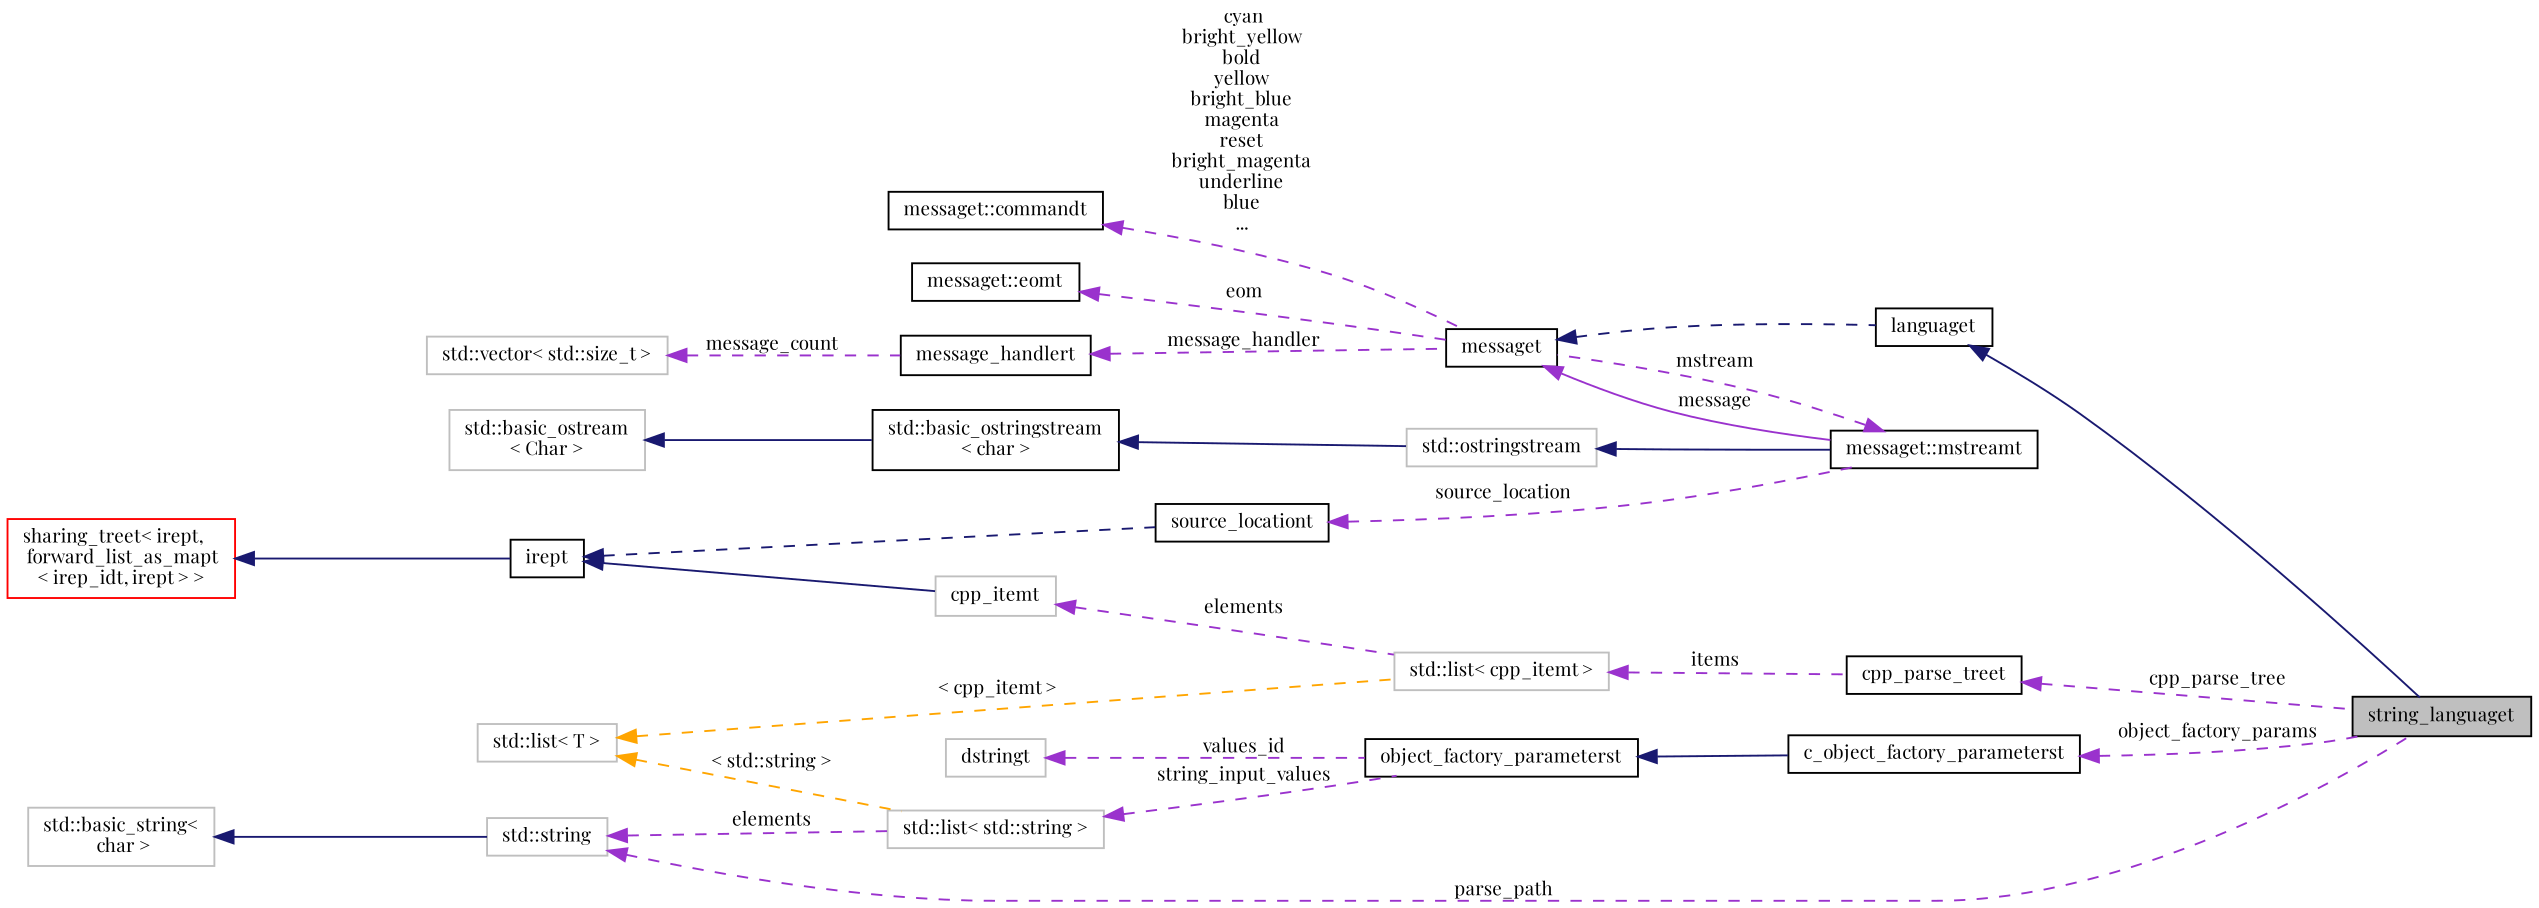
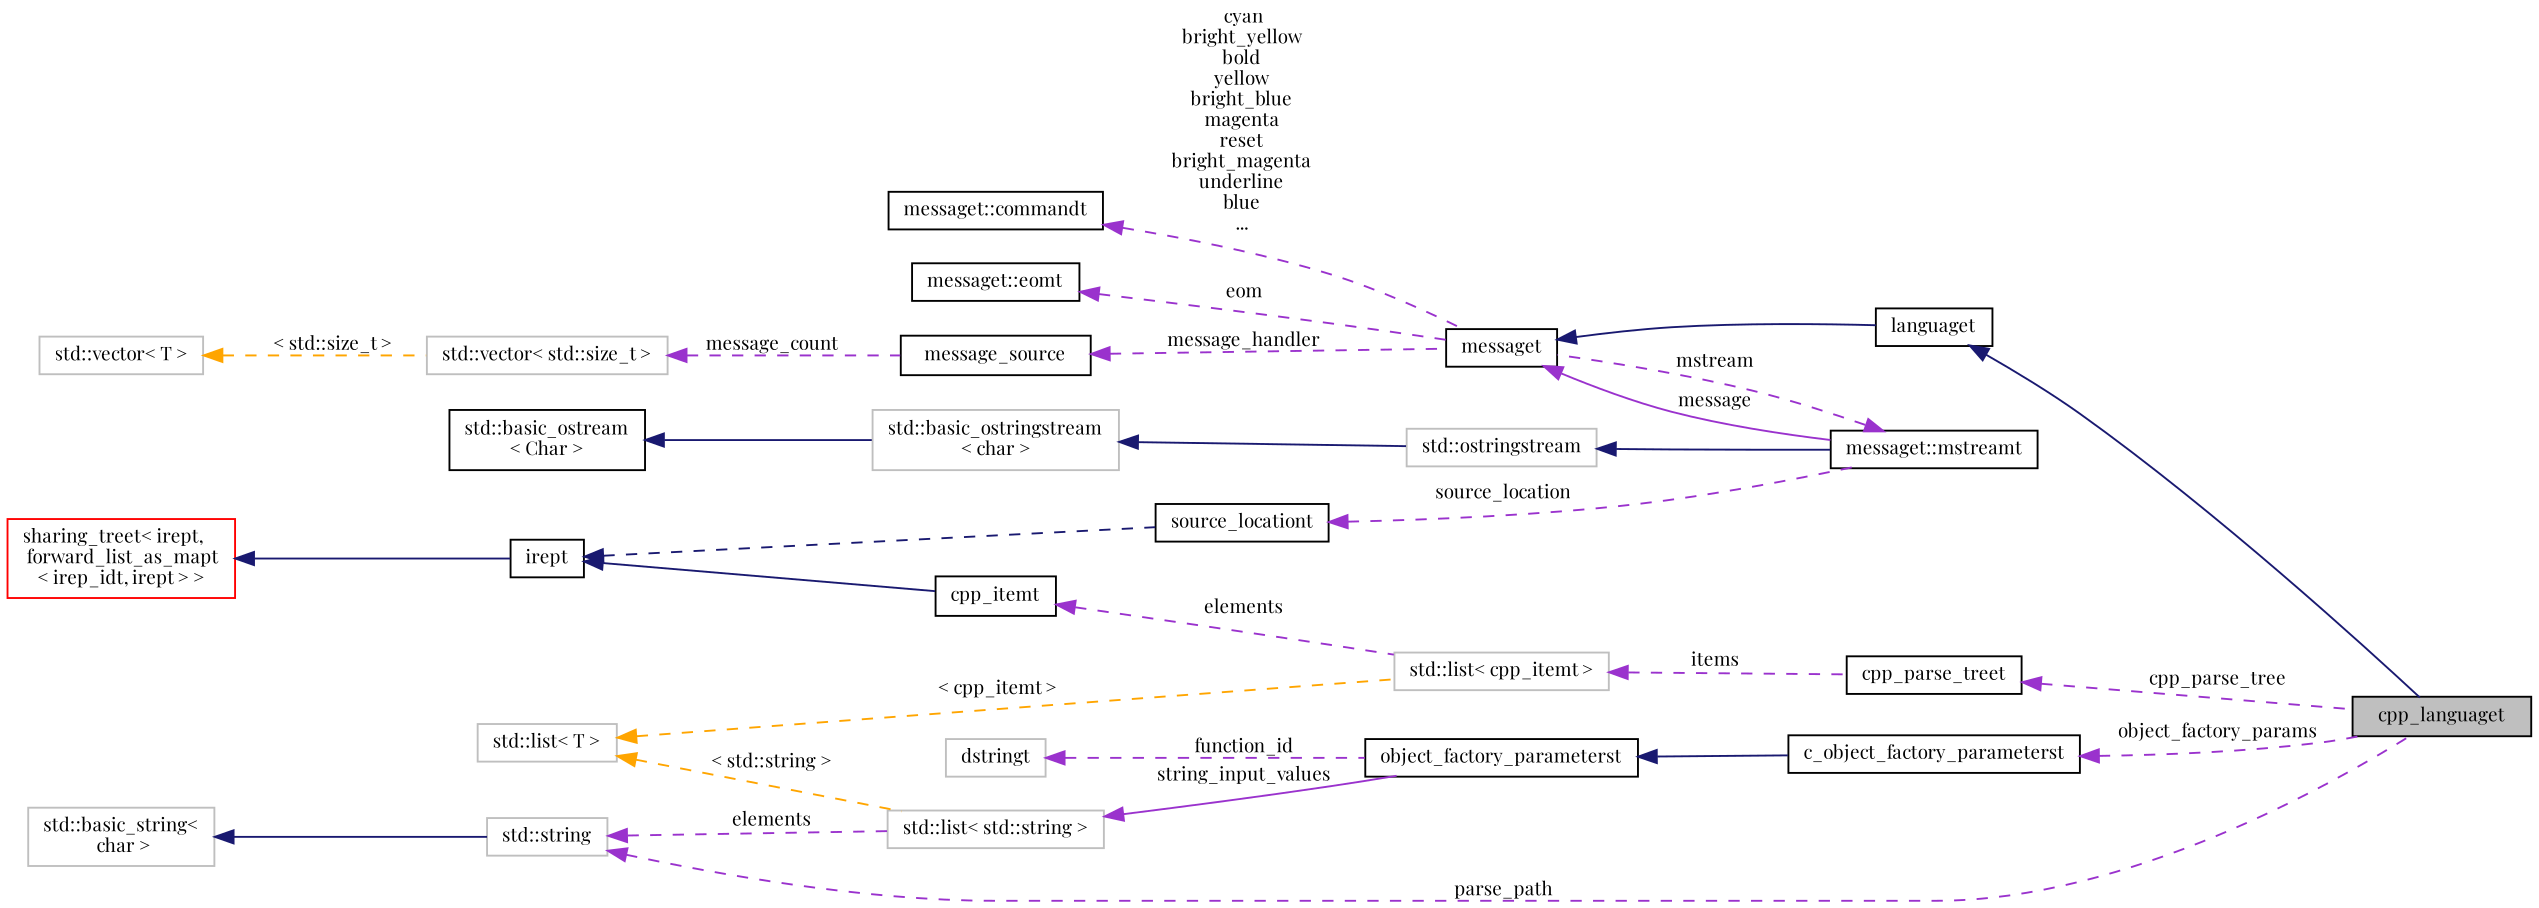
(1726, 325) -> (1726, 325)
none -> (121, 355)
(996, 355) -> (996, 355)
(547, 440) -> (547, 440)
(996, 440) -> (996, 440)
(996, 596) -> (996, 596)
(2442, 716) -> (2442, 716)
(1242, 748) -> (1242, 748)
(1260, 796) -> (1260, 796)
